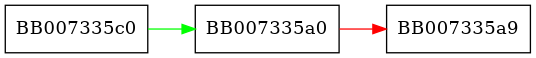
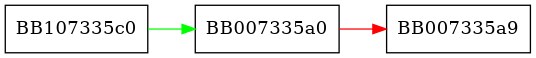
(77, 29) -> (77, 29)
